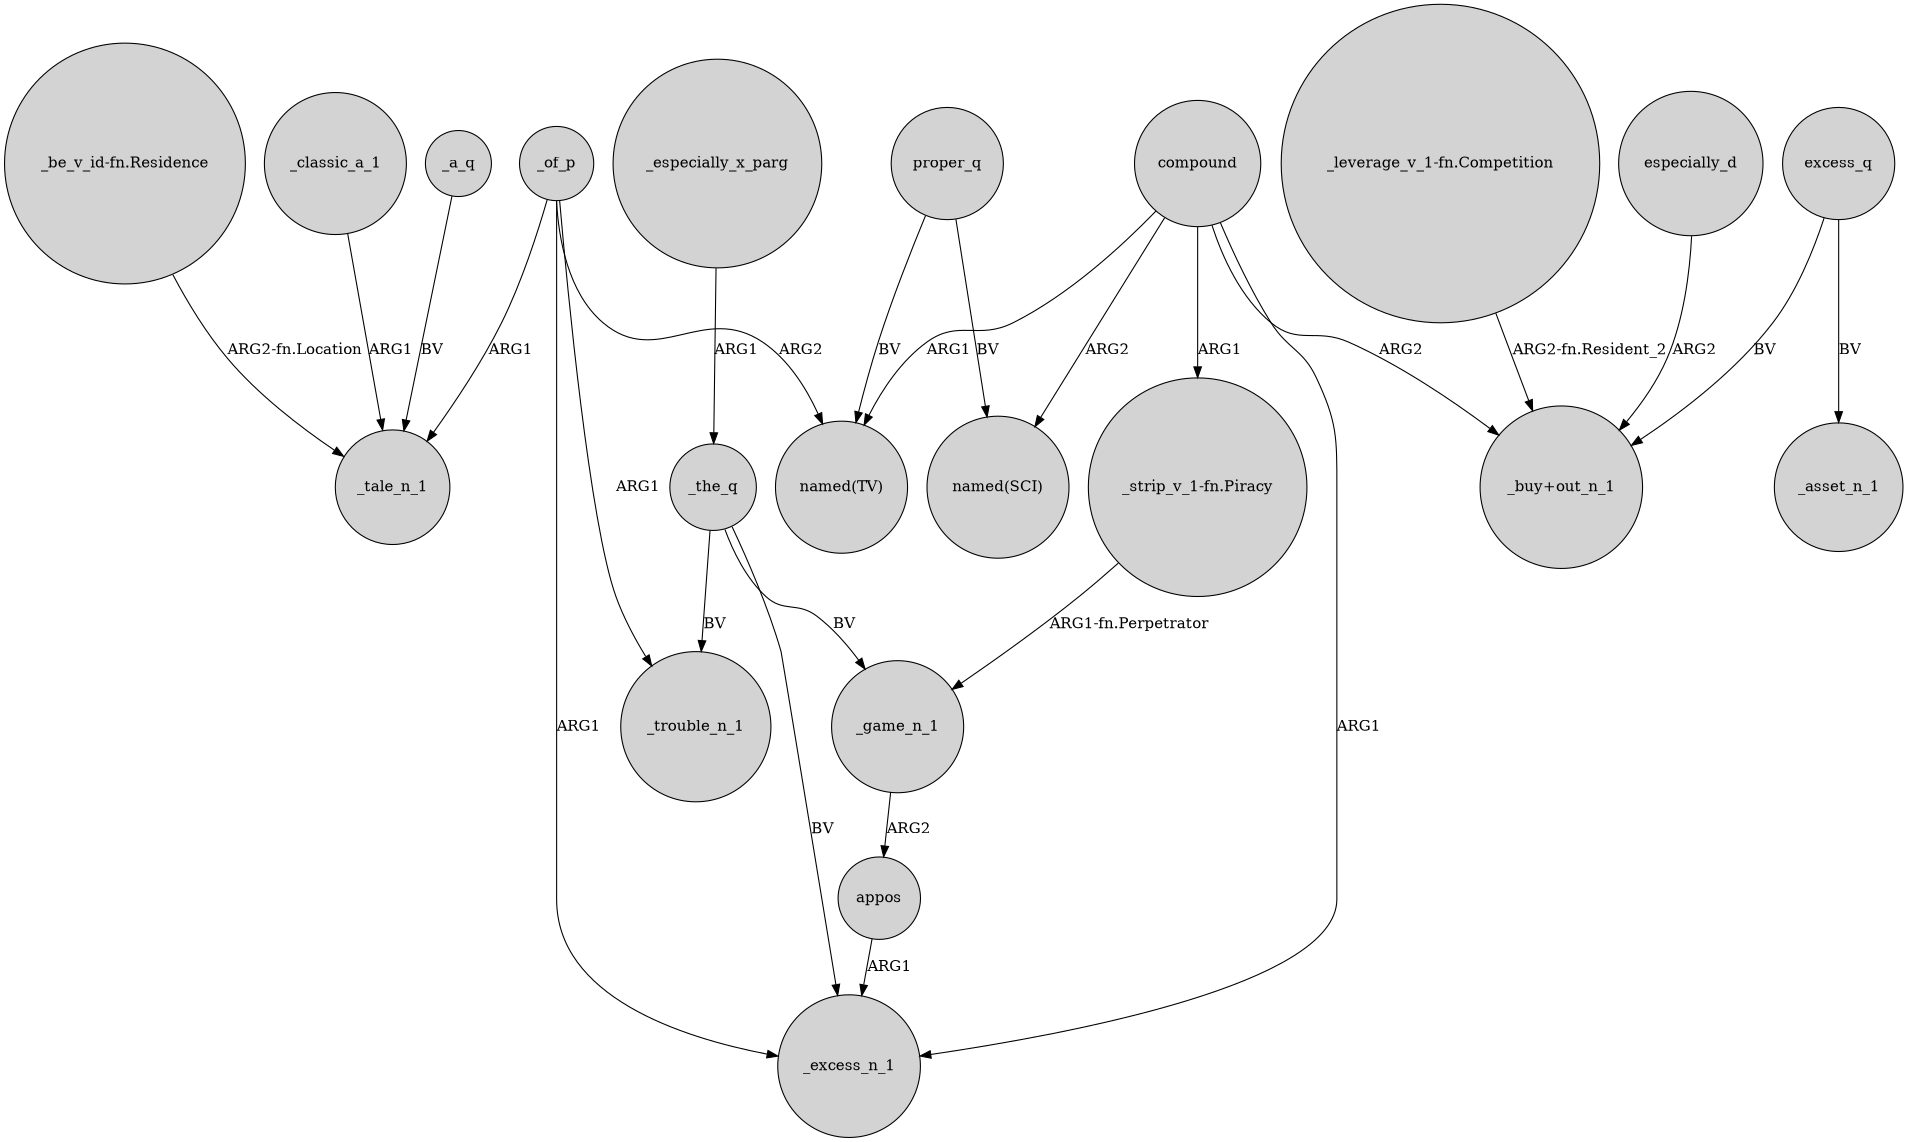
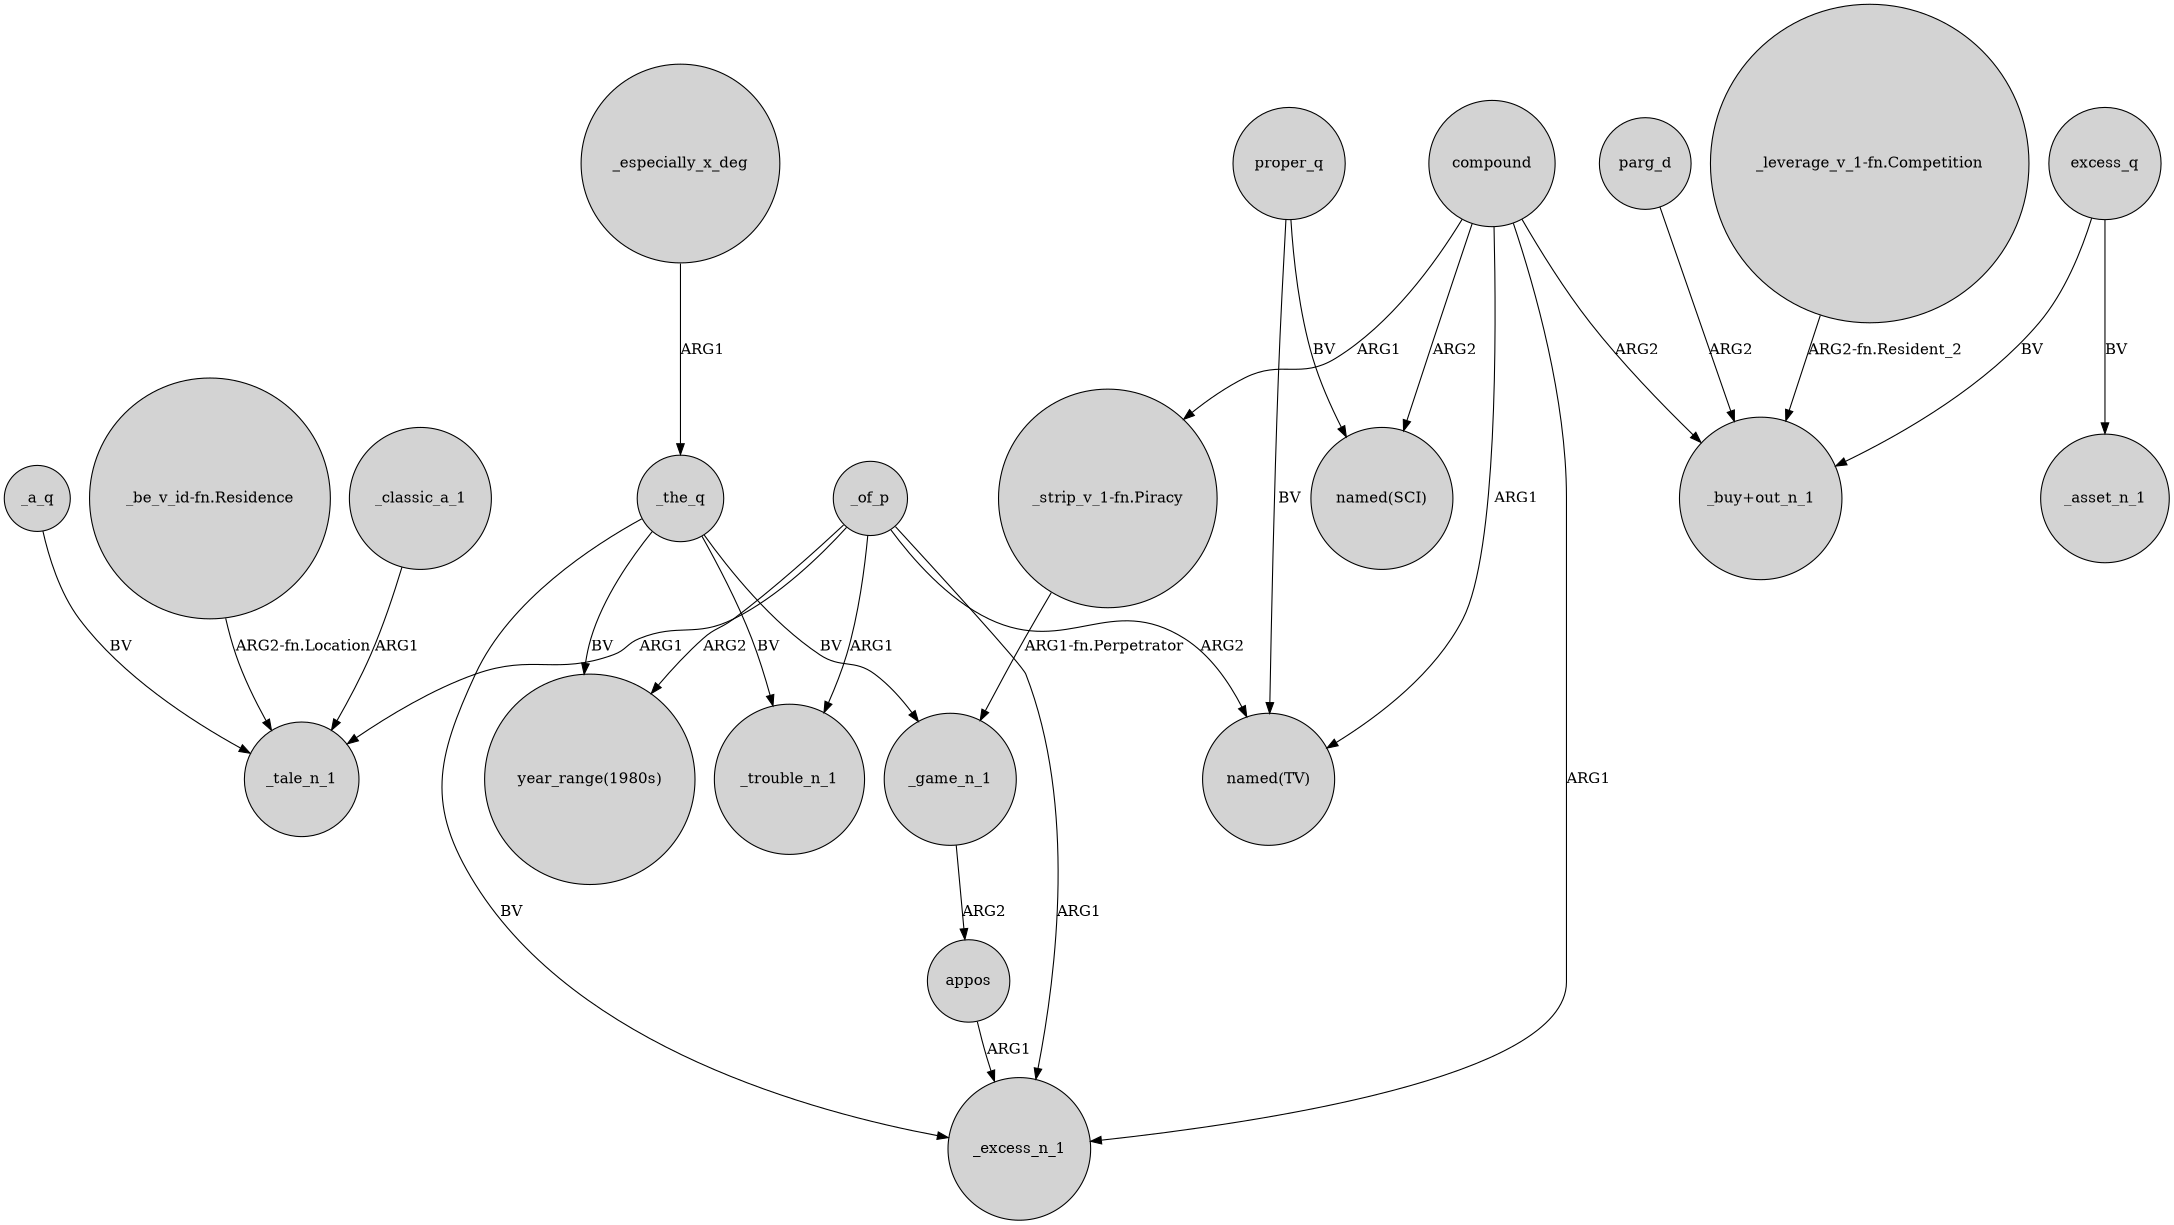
(717, 164) -> (680, 164)
(1691, 164) -> (1645, 164)
none -> (590, 779)
